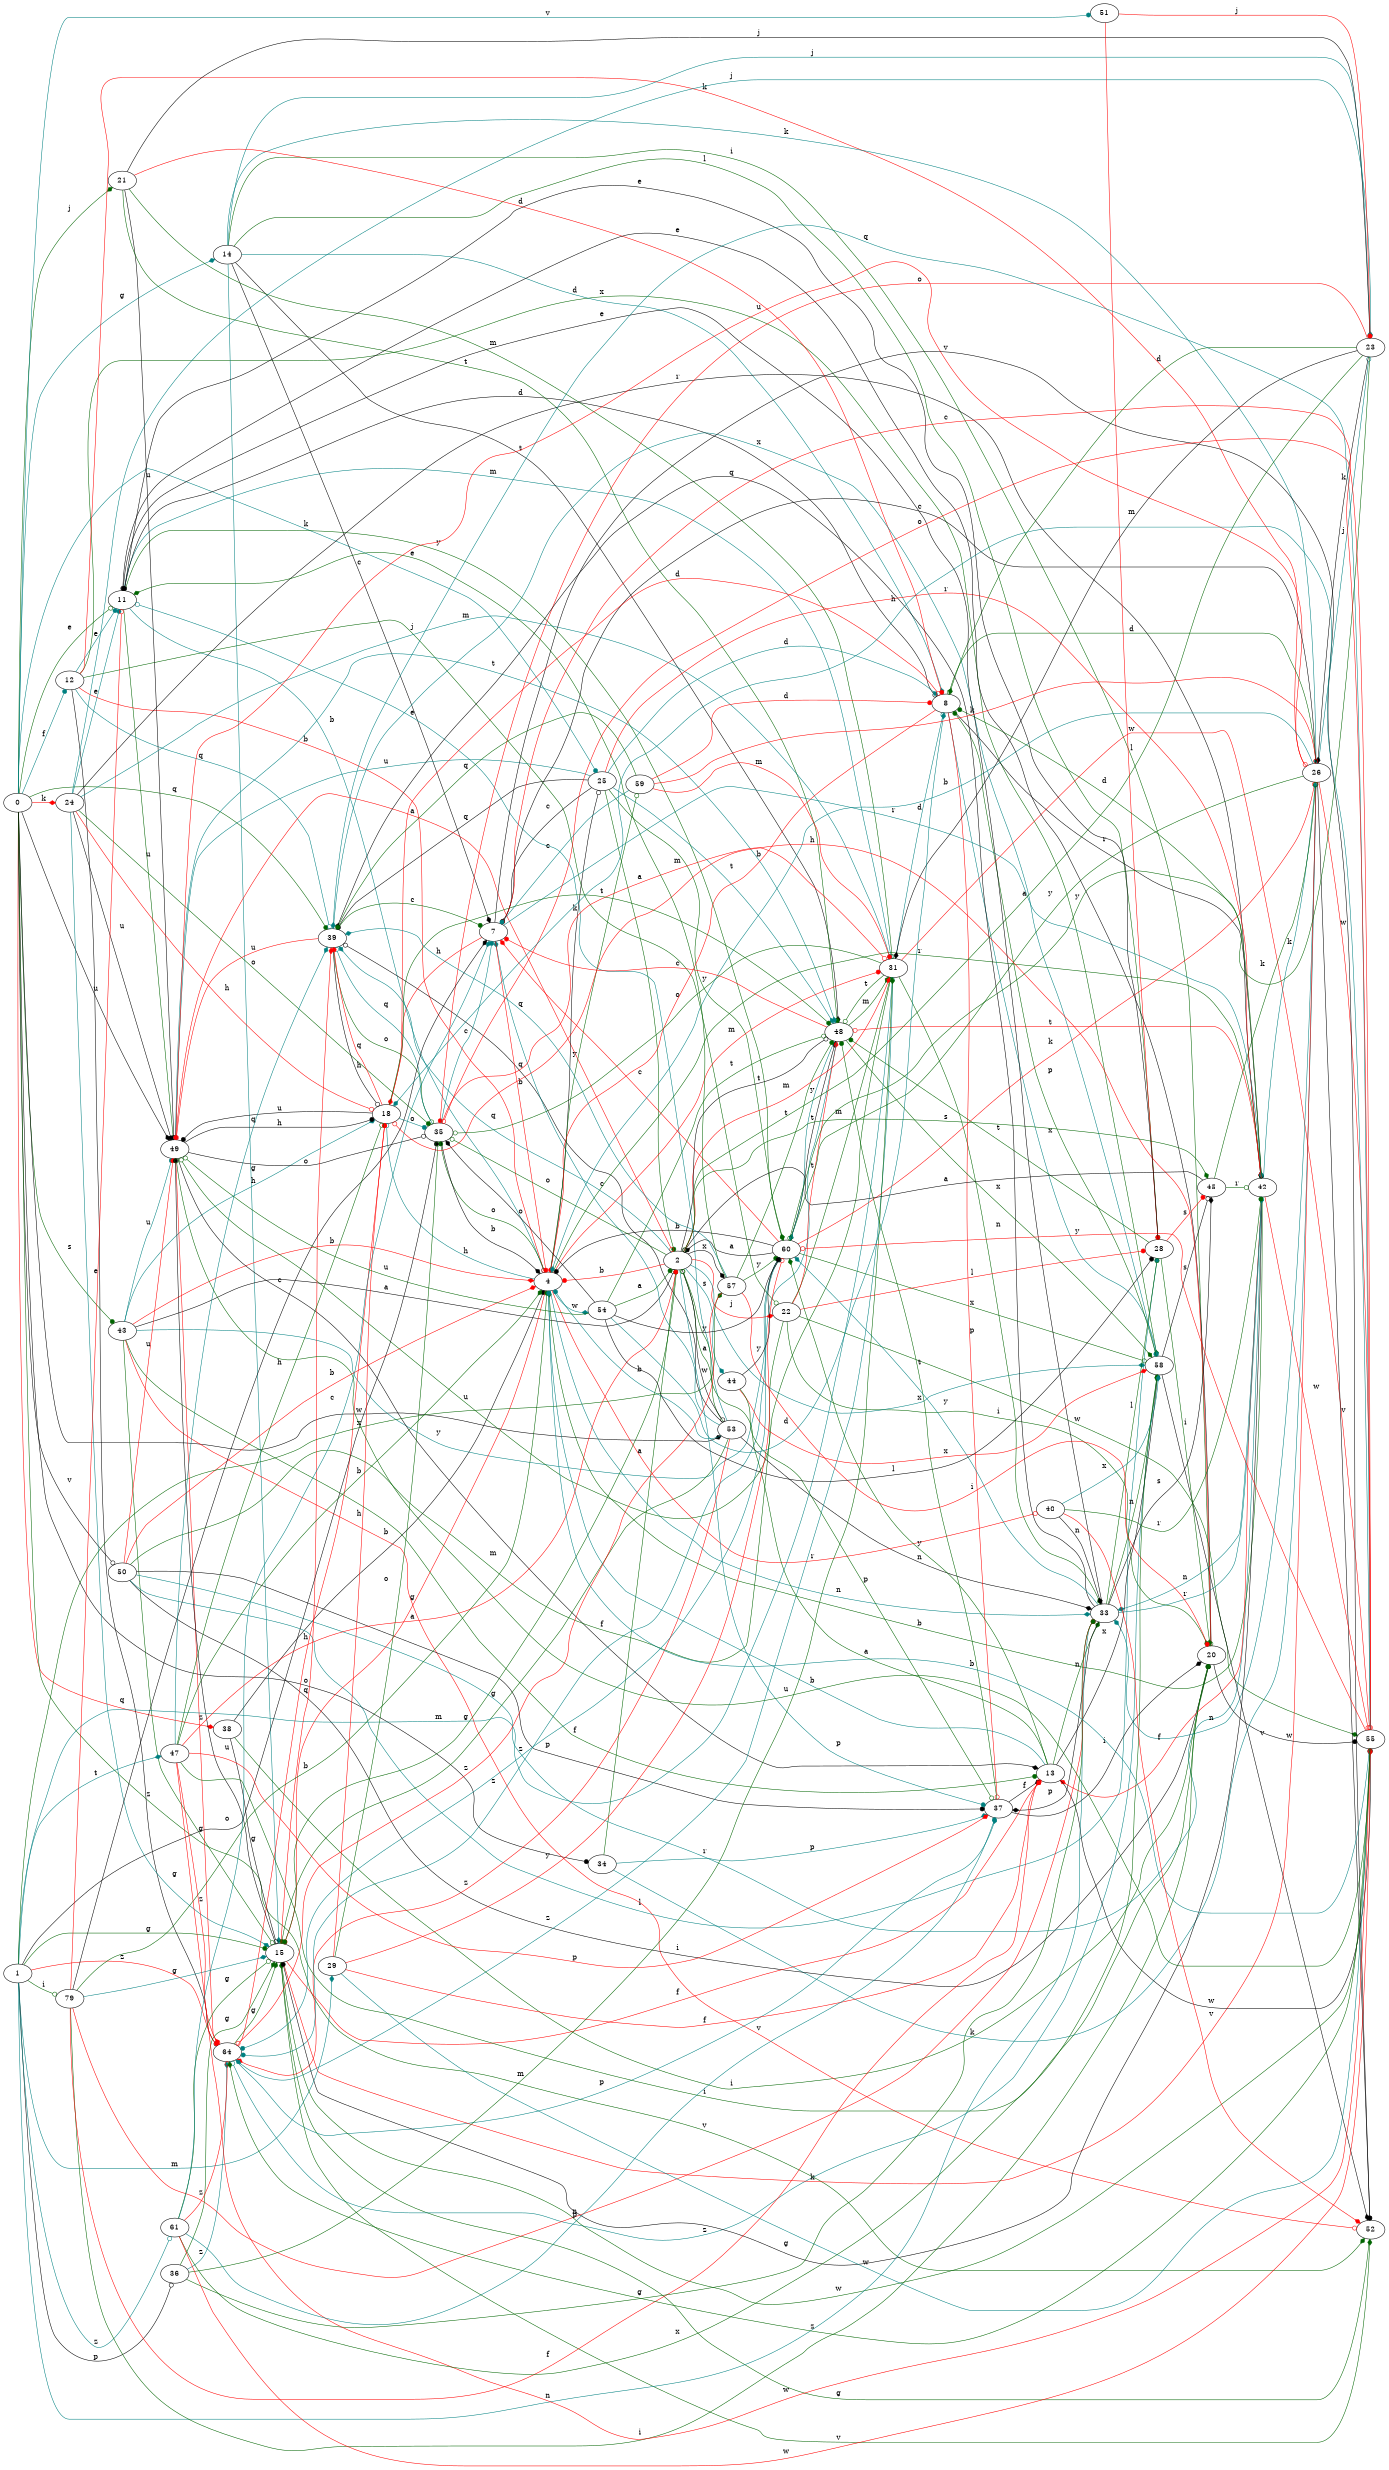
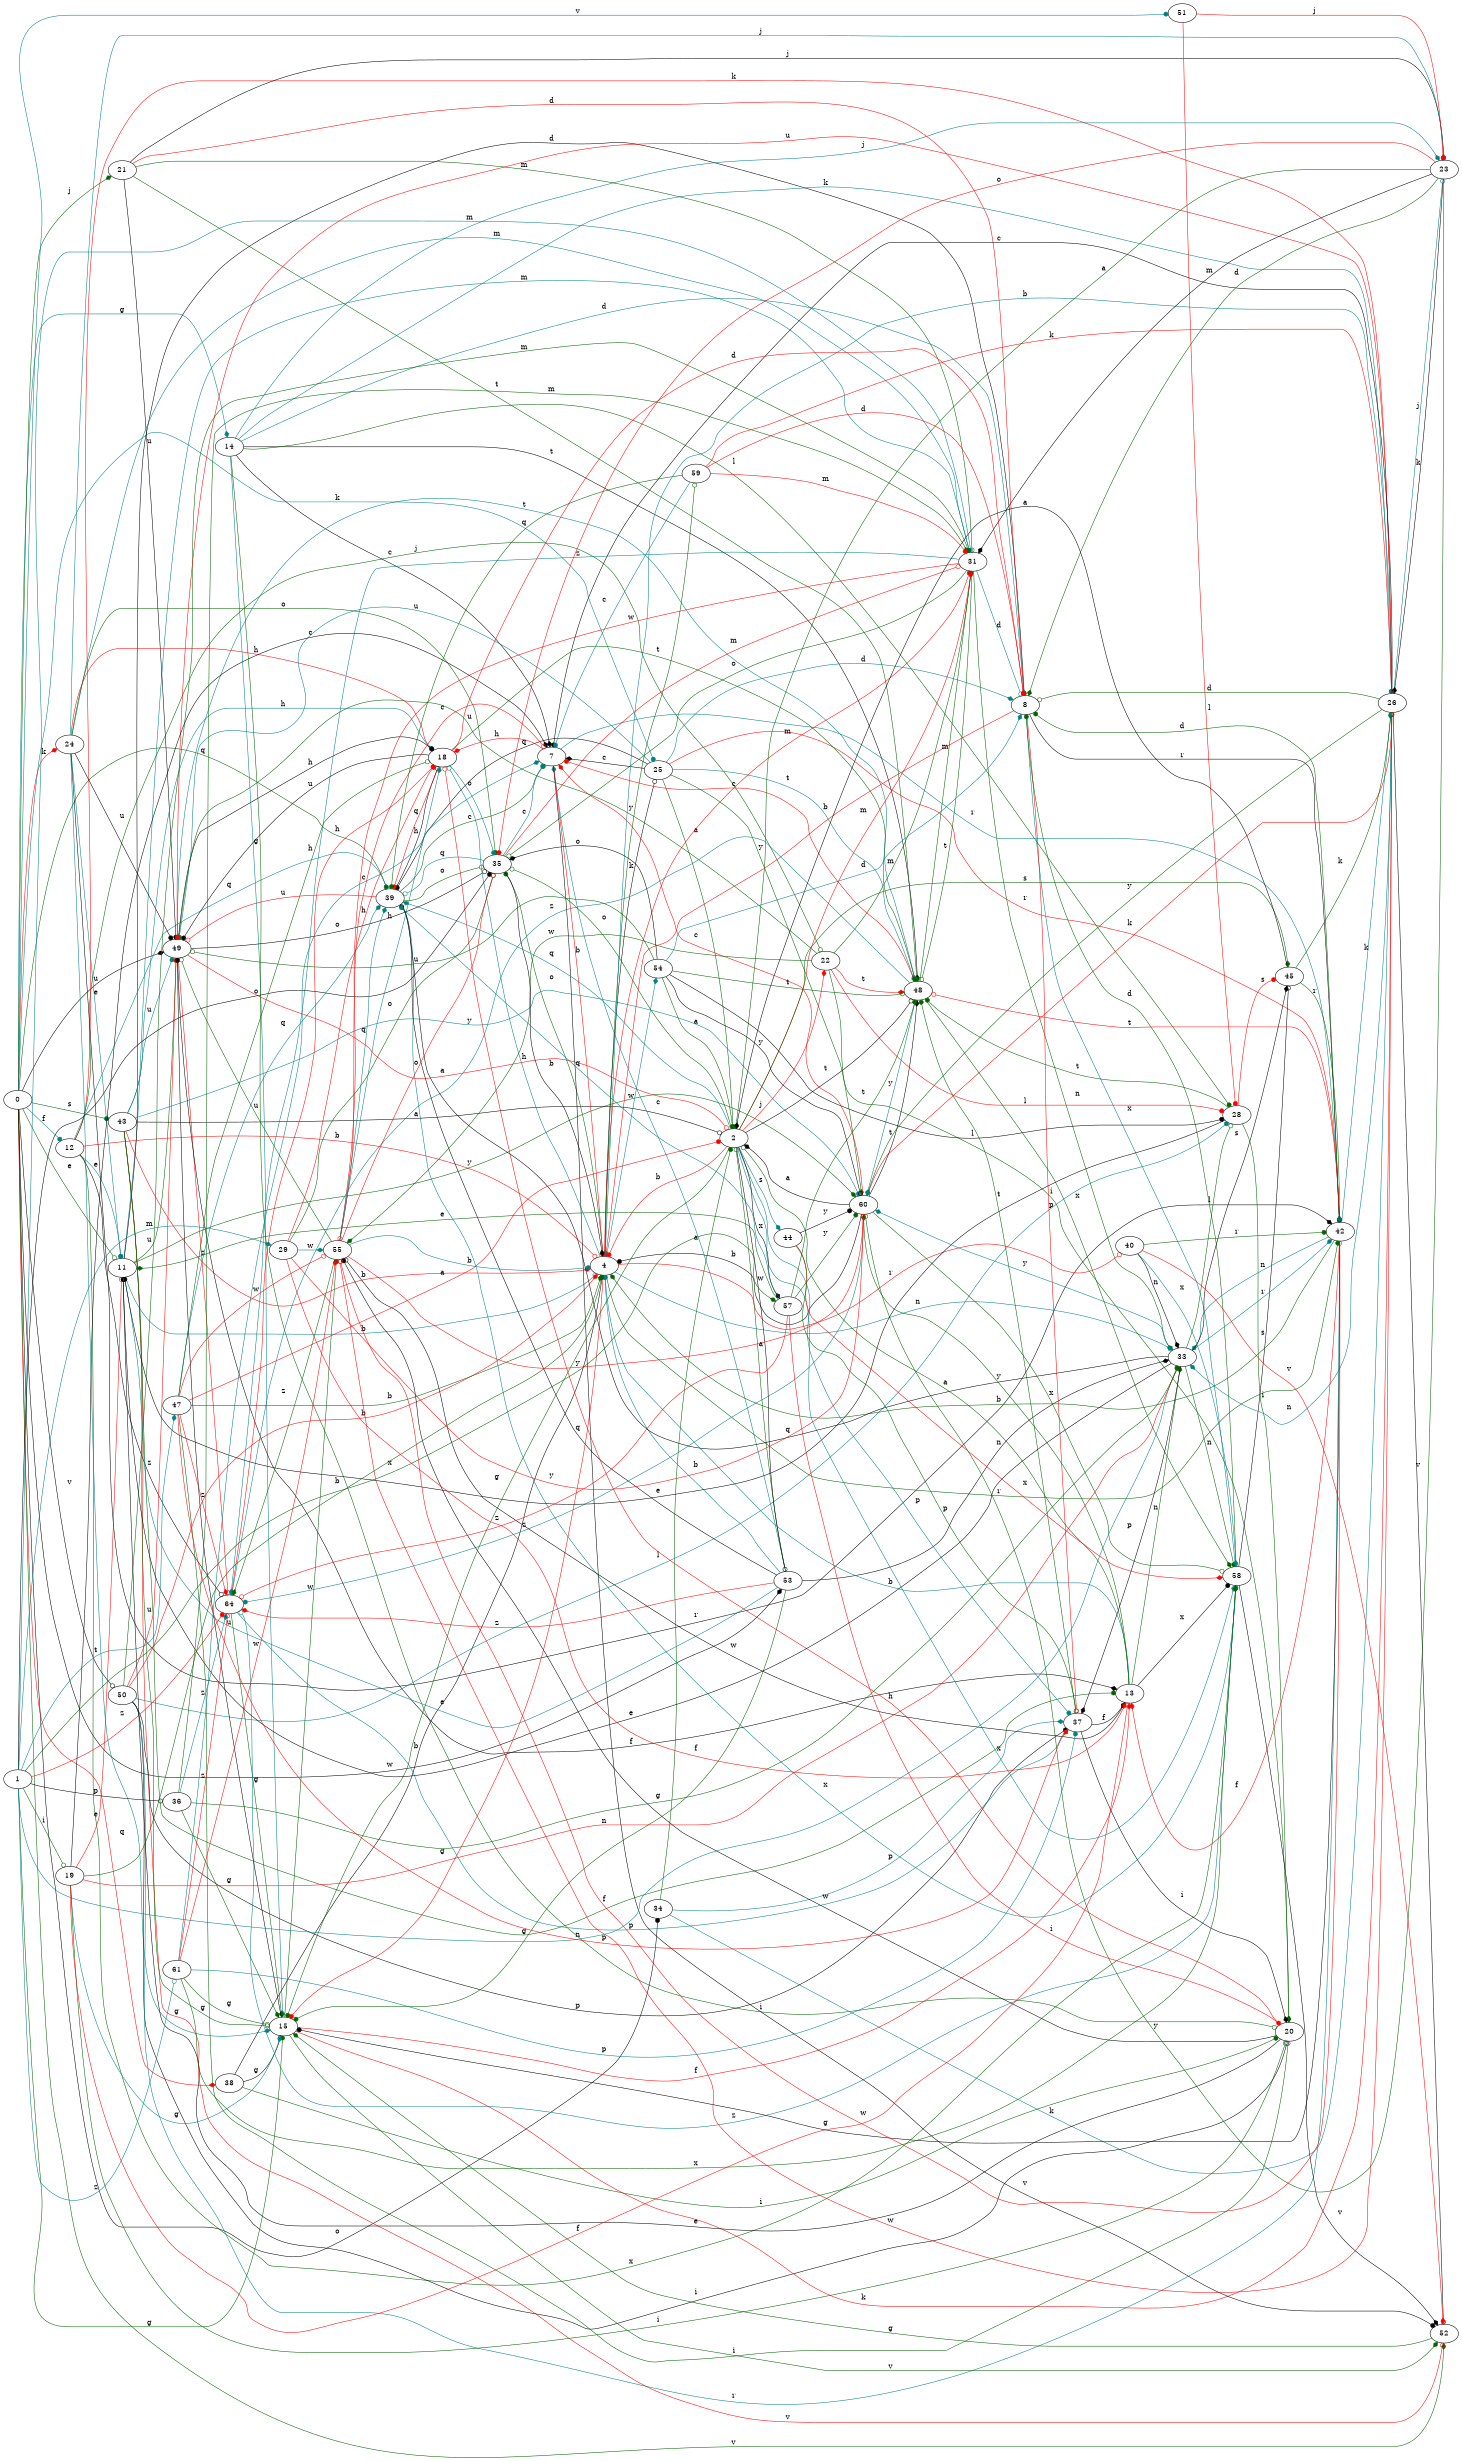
(1051, 1070) -> (1130, 994)
(916, 1190) -> (1019, 510)
(317, 1425) -> none
(70, 1999) -> (70, 1876)
